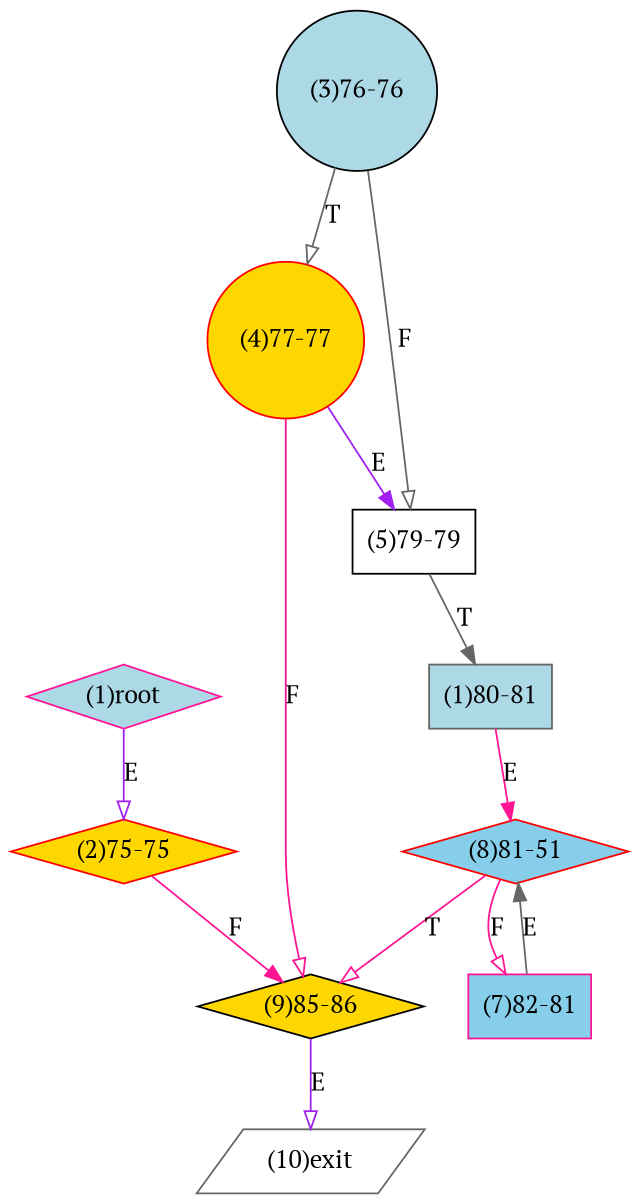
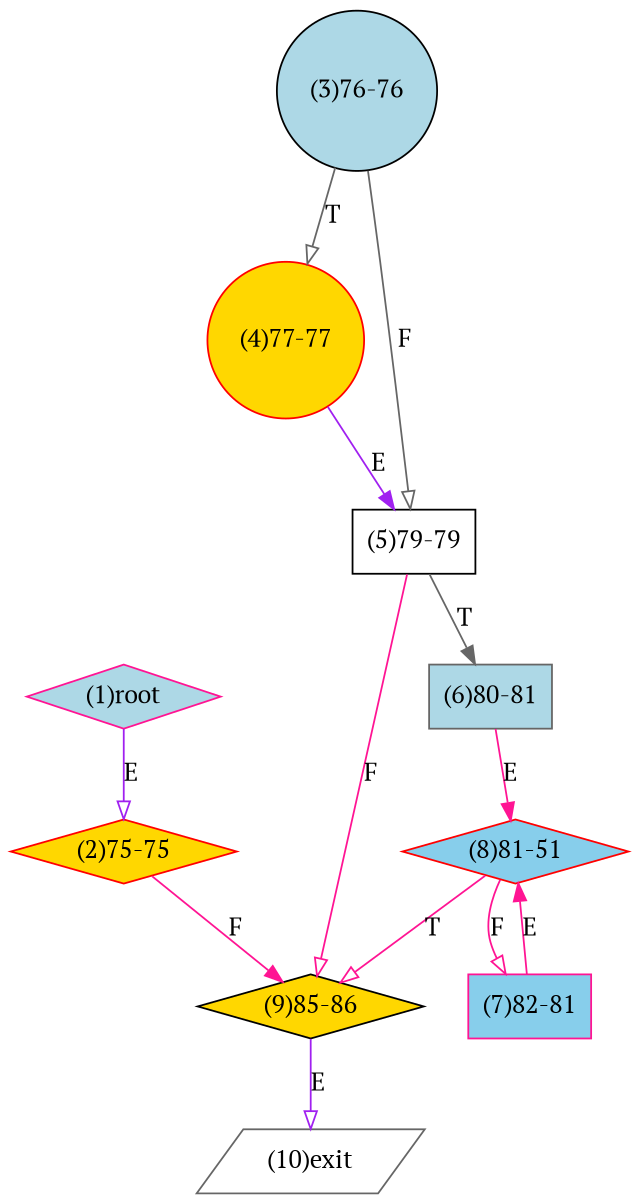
(286, 689) -> (364, 767)
(491, 697) -> (491, 697)
(523, 938) -> (523, 938)
